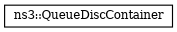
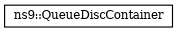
(89, 16) -> (89, 16)
